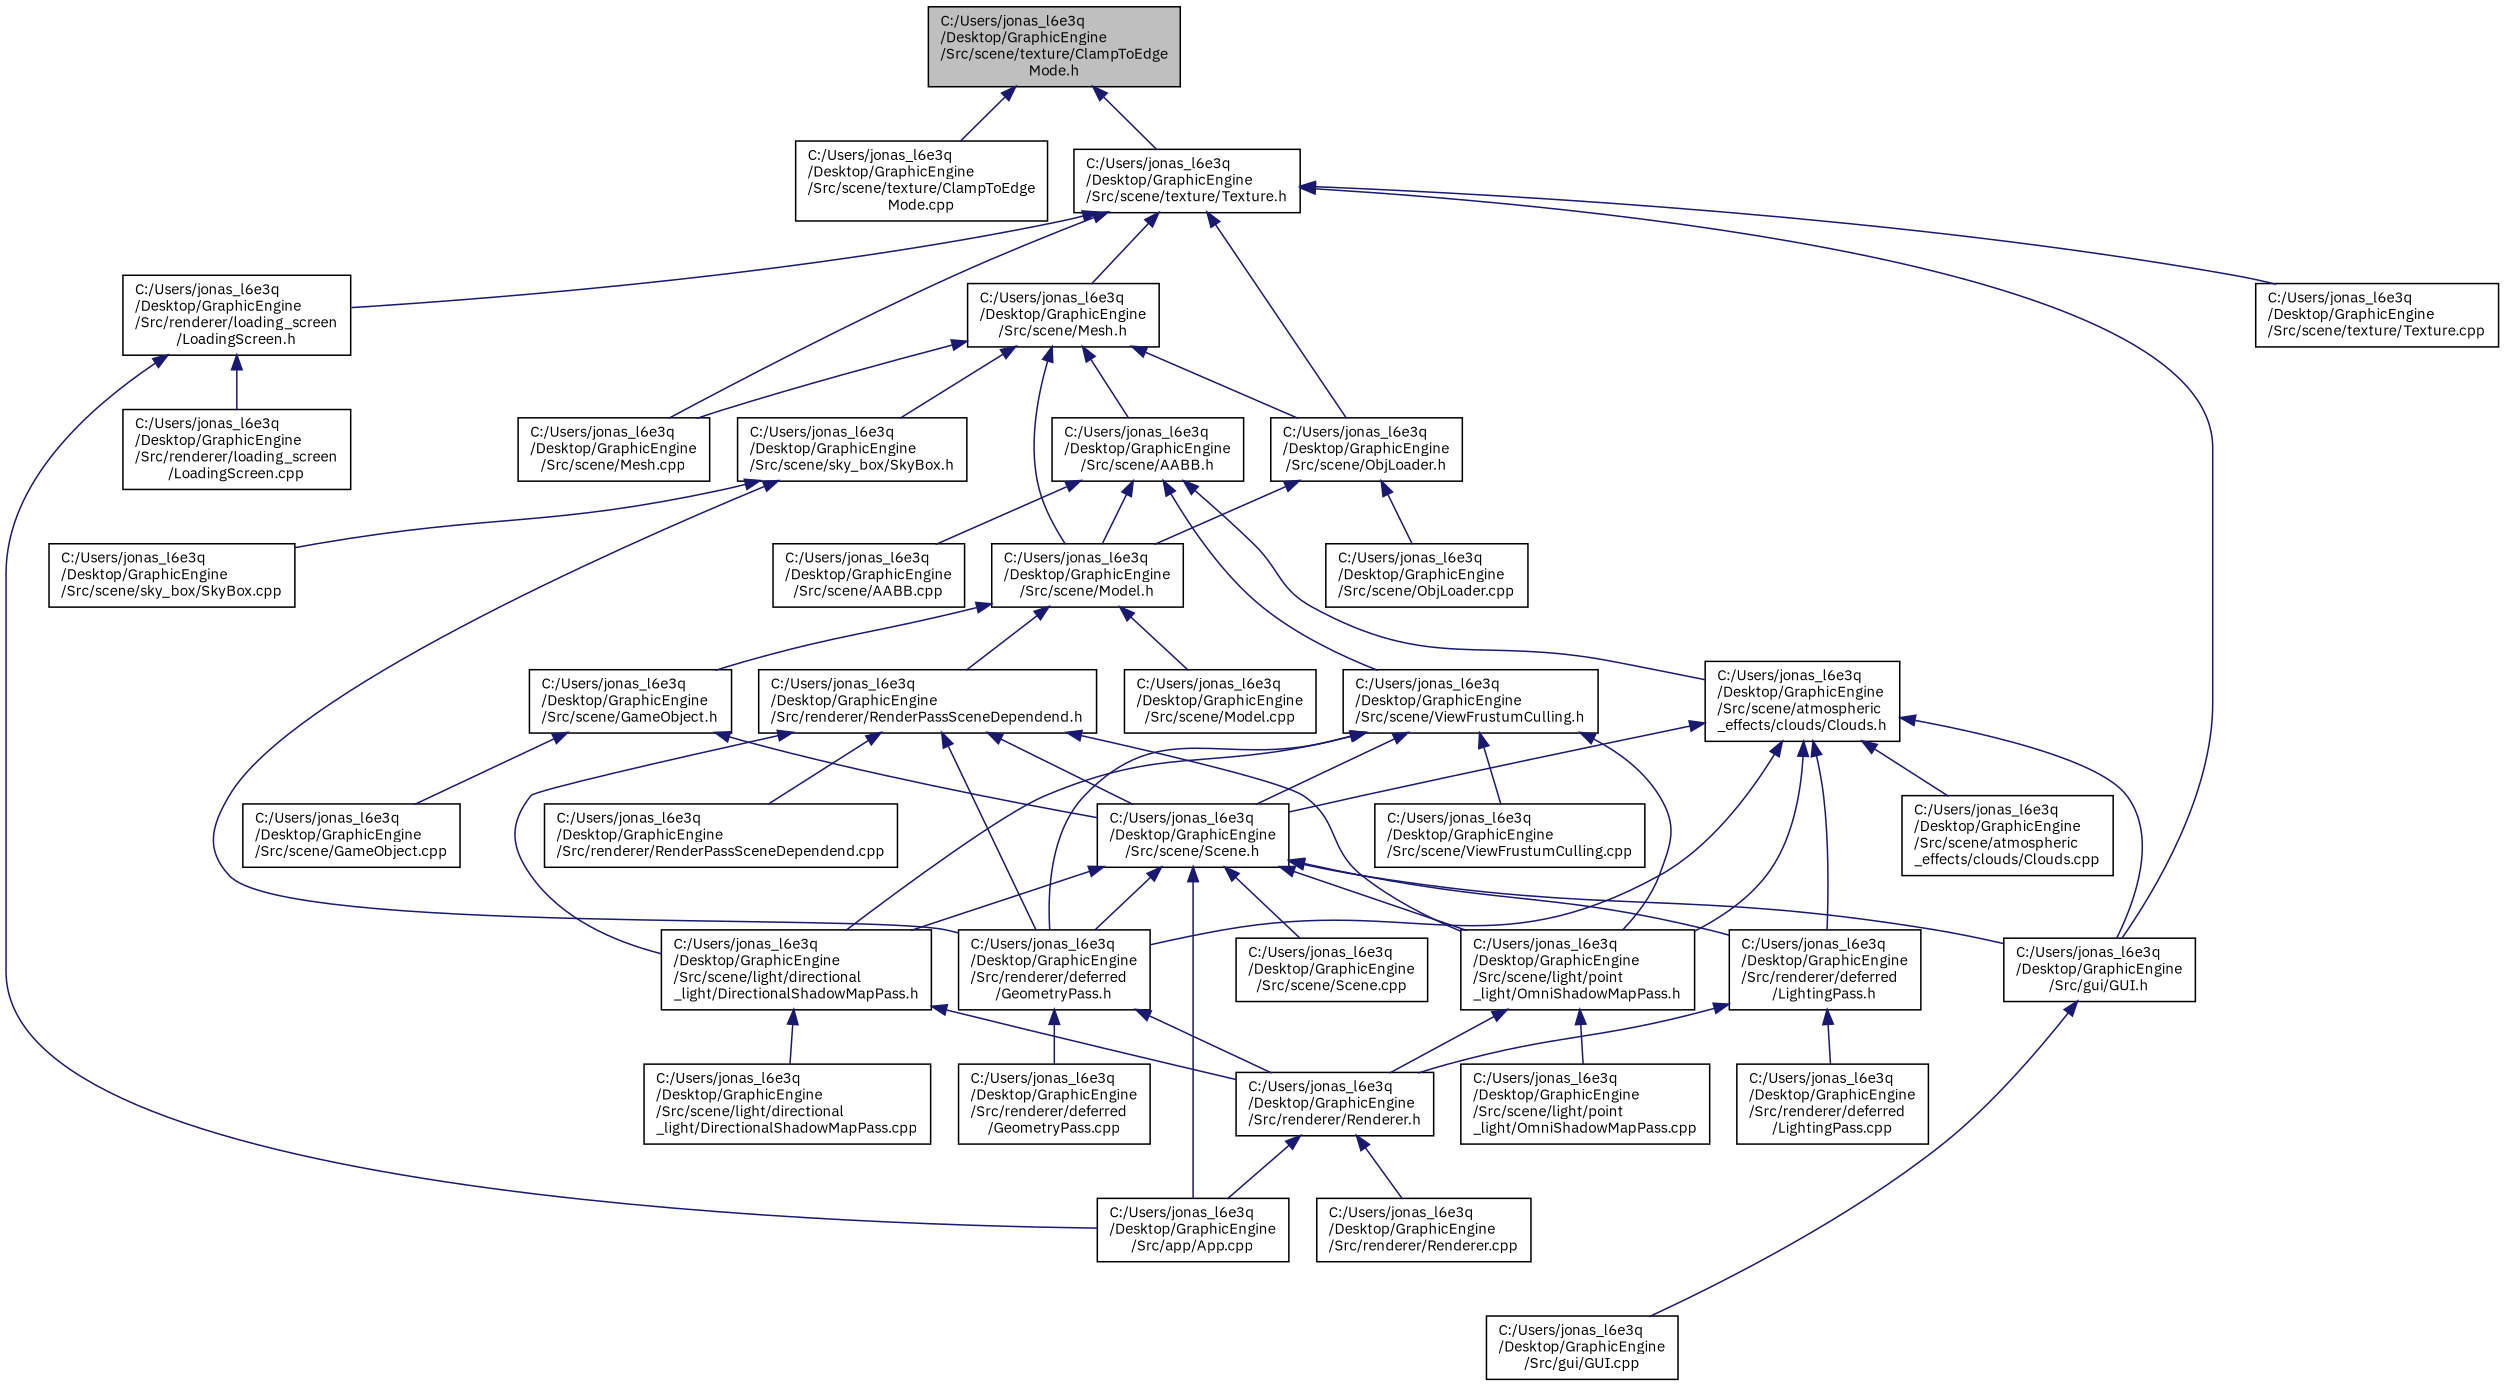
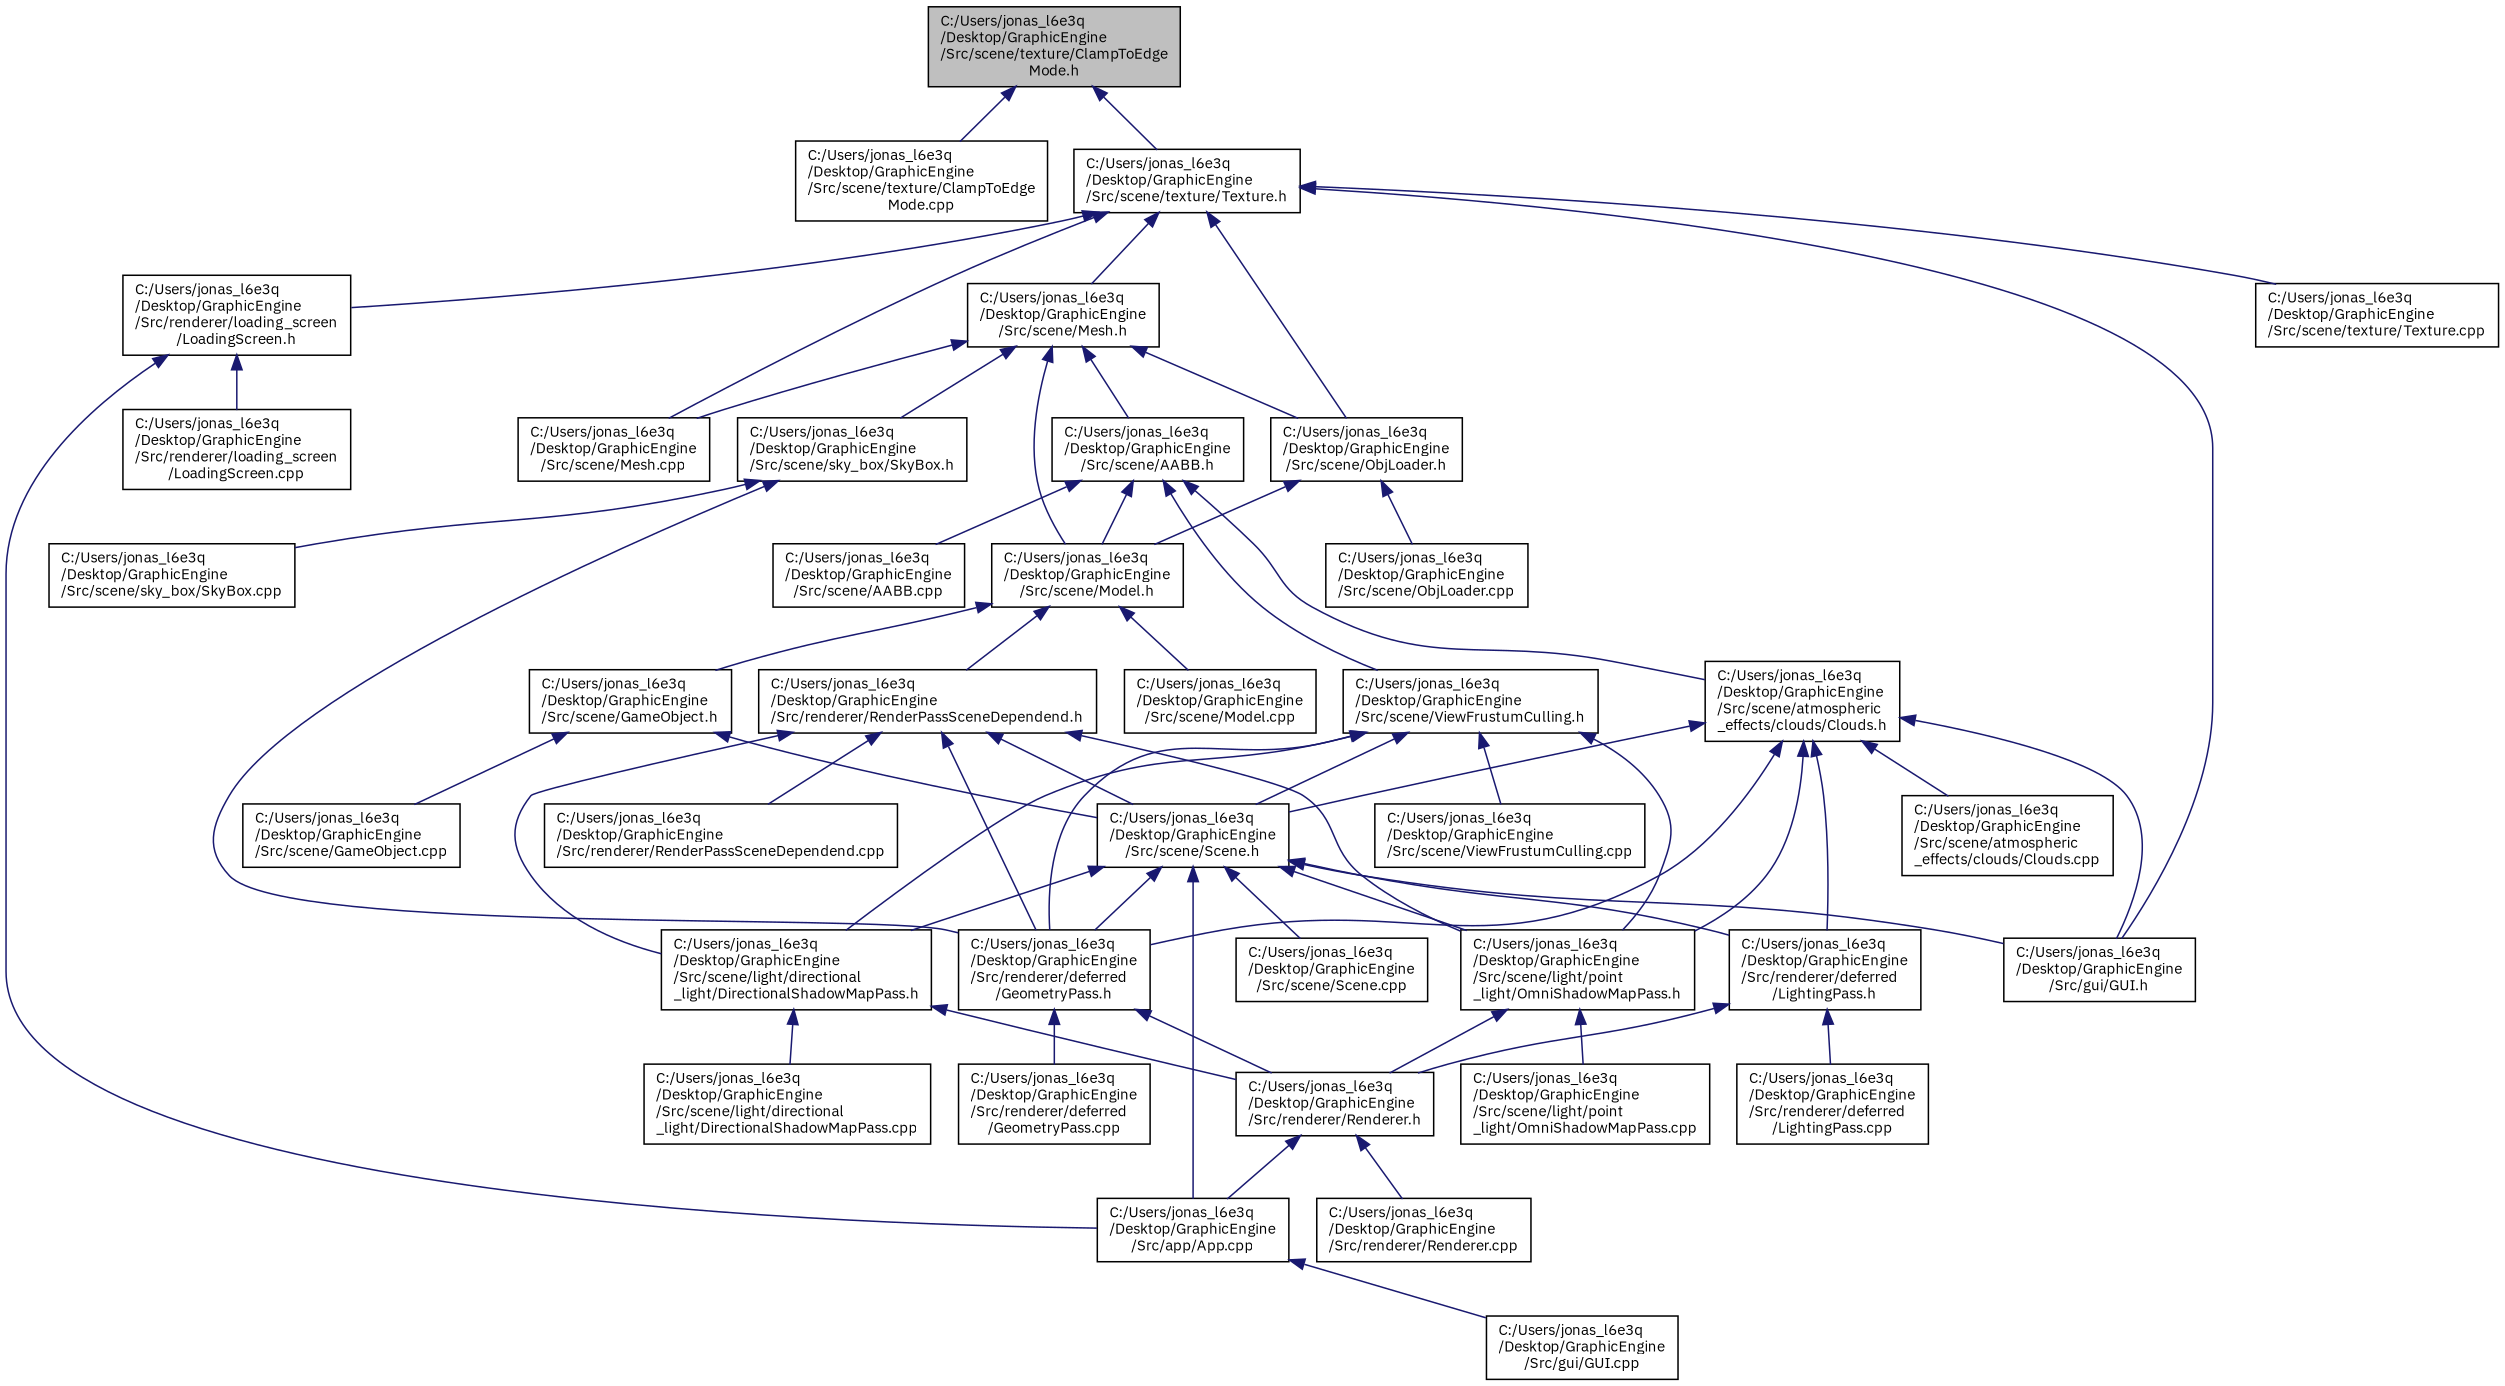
(1878, 1191) -> (1395, 1291)
